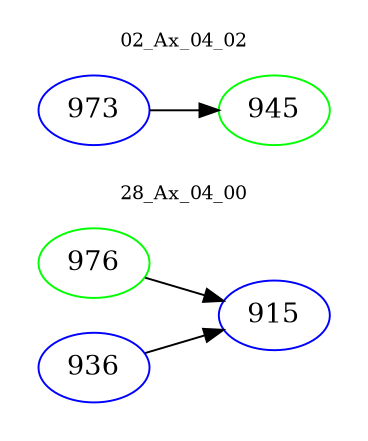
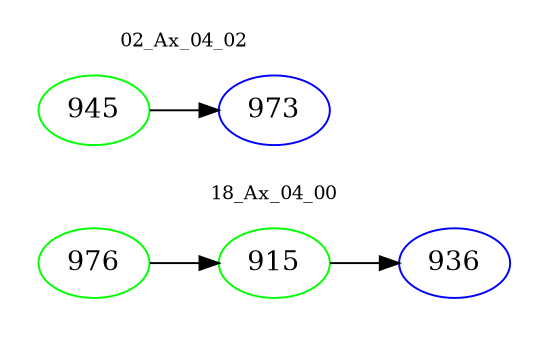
(175, 110) -> (175, 110)
(184, 194) -> (274, 194)
(274, 315) -> (274, 263)
(175, 344) -> (355, 263)
